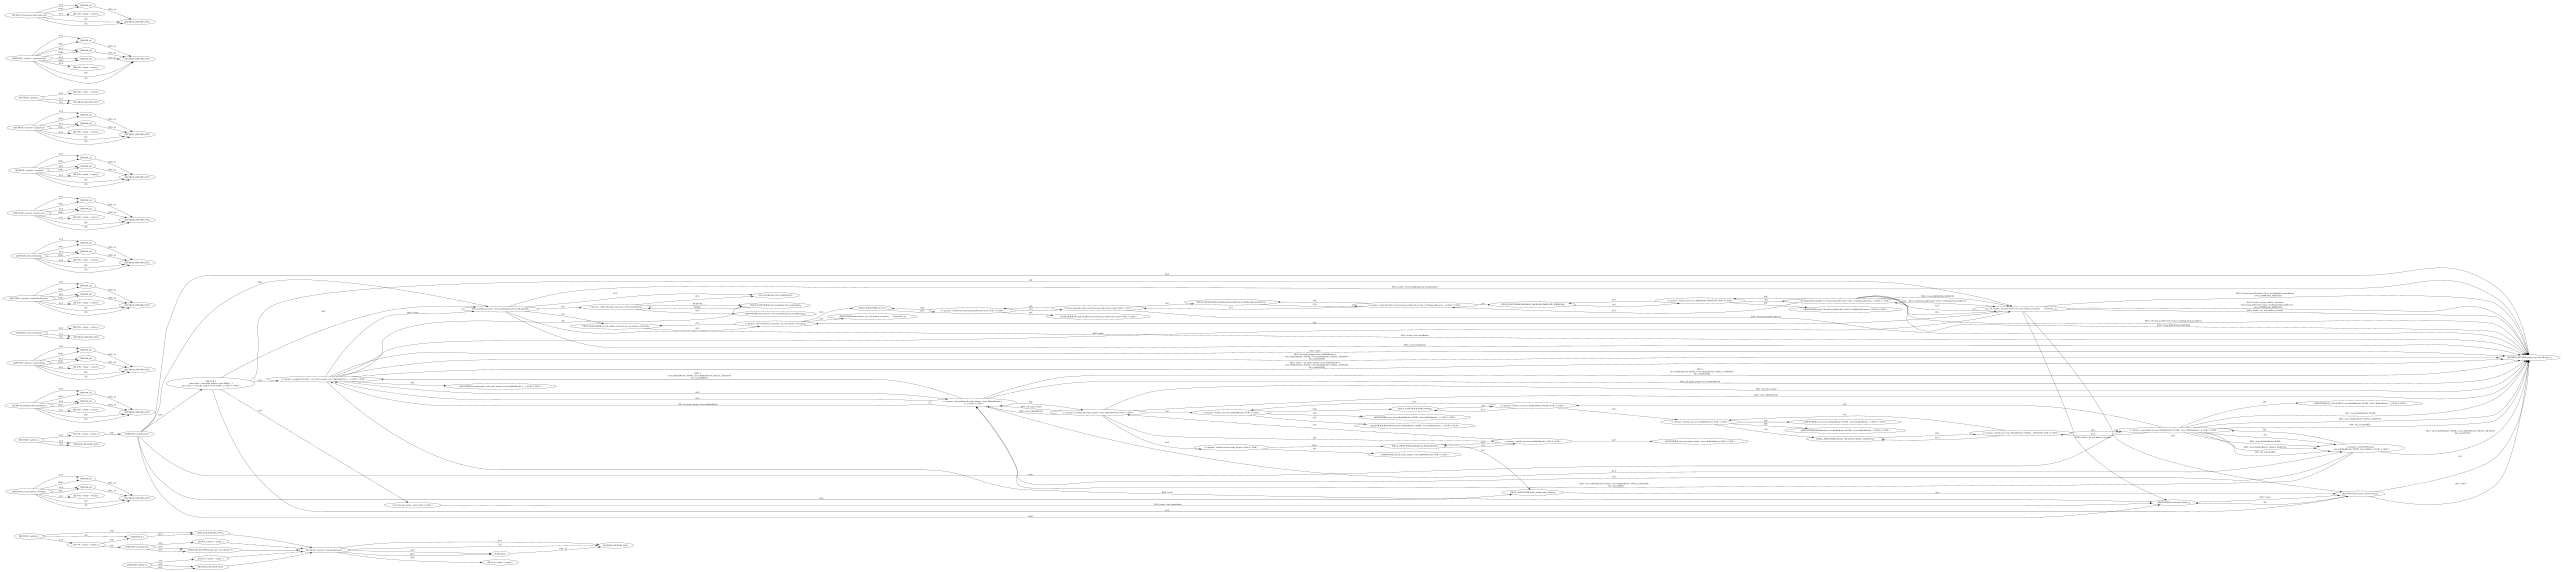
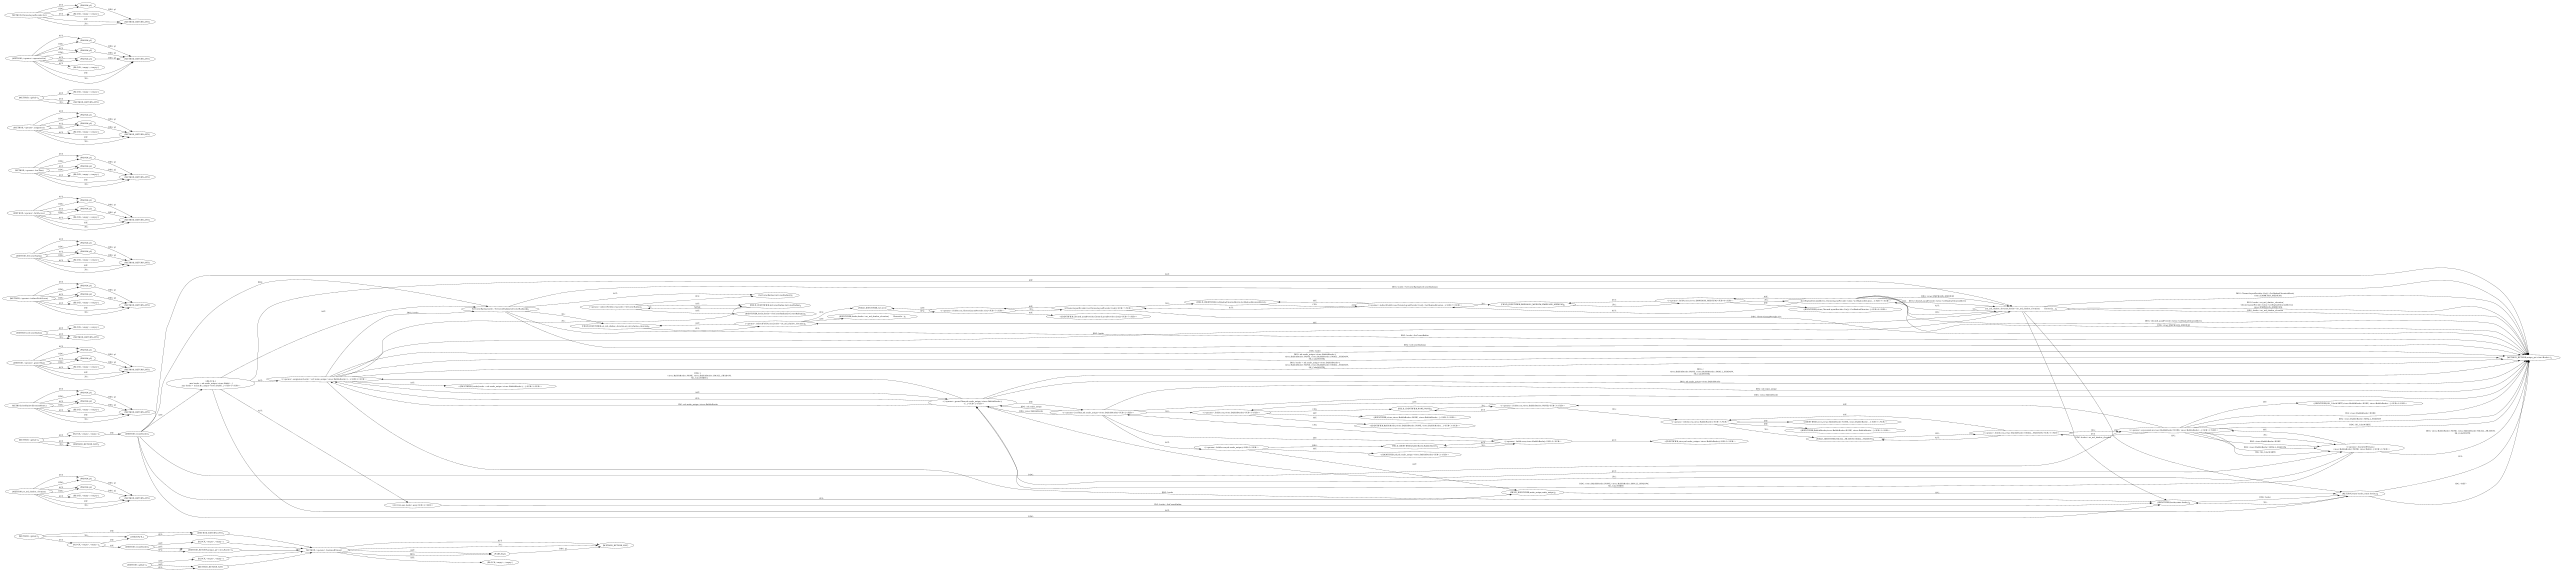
(698, 304) -> (698, 304)
(559, 308) -> none
(1490, 456) -> (1382, 470)
